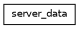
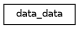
(40, 14) -> (40, 14)
